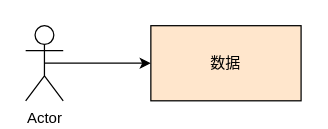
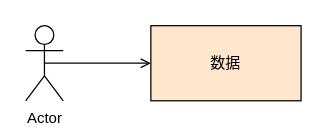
(141, 63) -> (143, 63)
